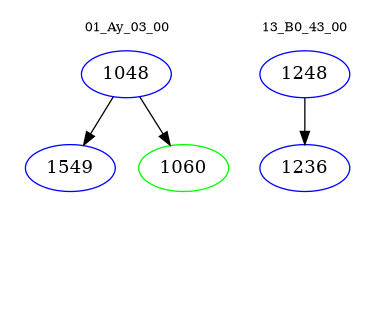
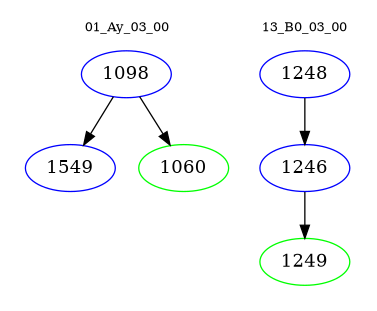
(305, 28) -> (305, 28)
(126, 74) -> (126, 74)
(305, 168) -> (305, 168)
none -> (305, 262)
